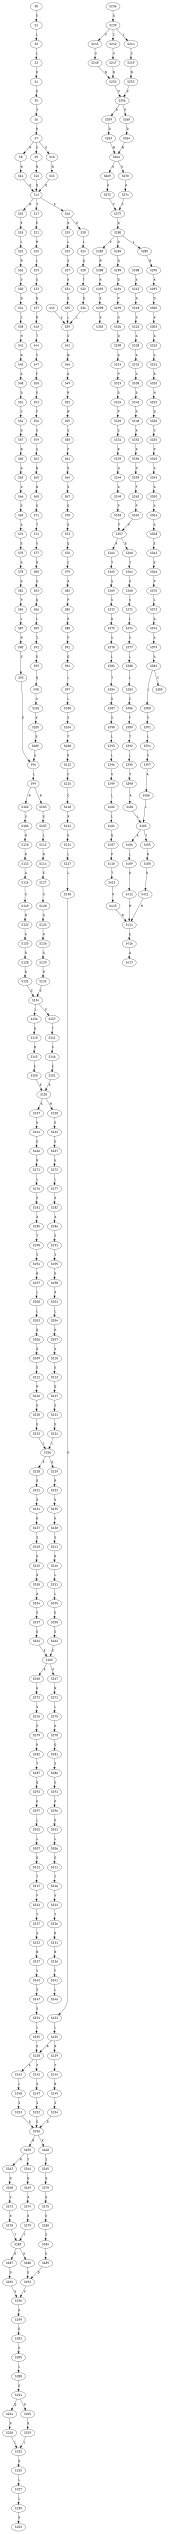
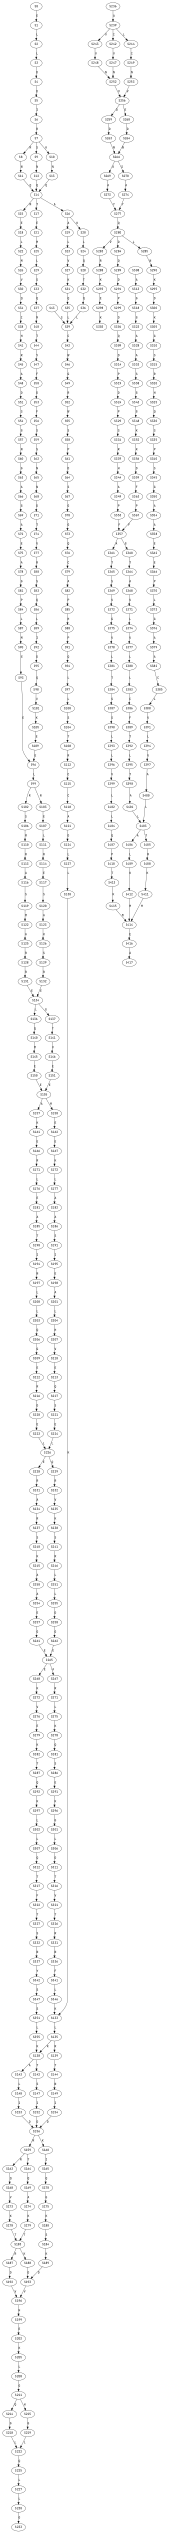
(148, 686) -> (154, 698)
none -> (54, 2008)
